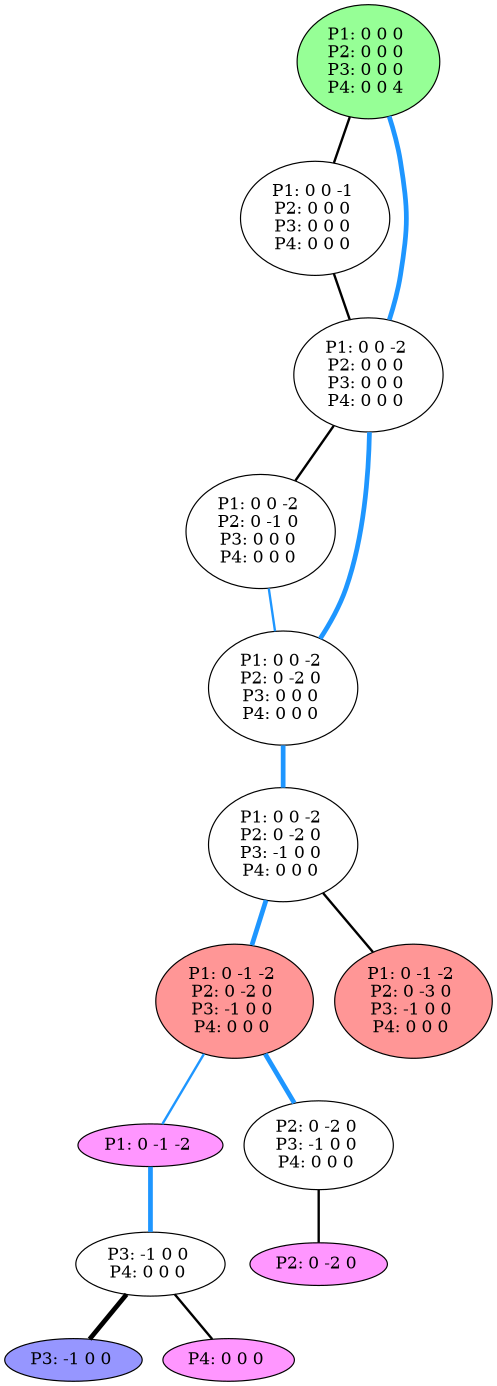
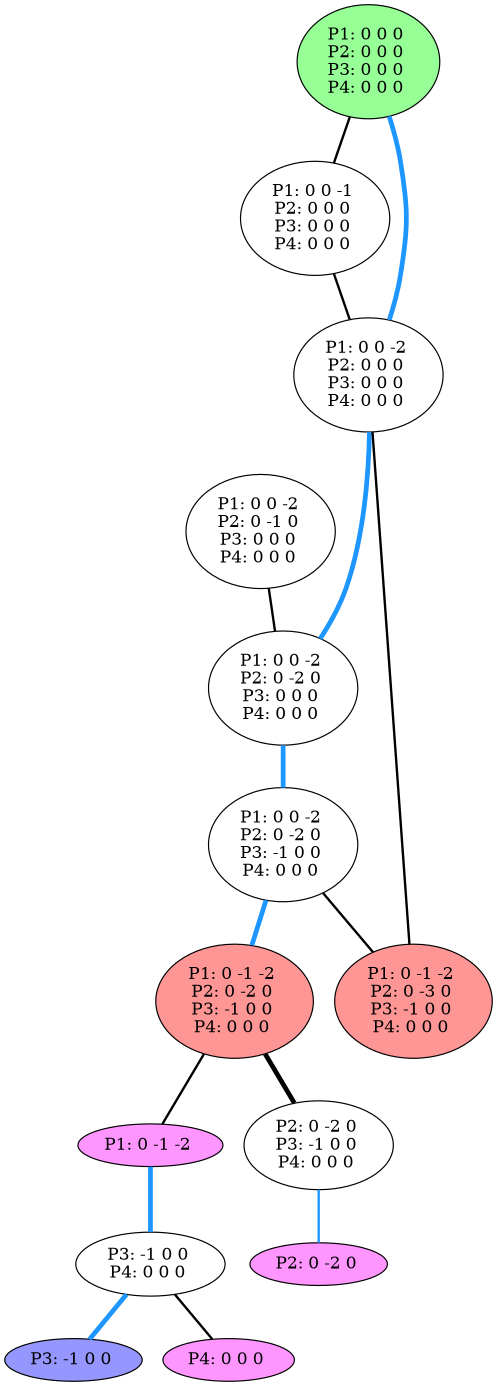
(368, 62) -> (368, 62)
(315, 453) -> (391, 688)
(272, 610) -> (272, 610)
(280, 1078) -> (280, 1078)
(183, 1089) -> (183, 1089)
(319, 1216) -> (319, 1216)
(108, 1317) -> (108, 1317)
